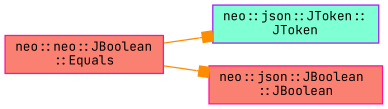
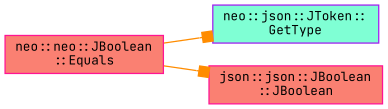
(296, 24) -> (296, 24)
(296, 85) -> (296, 85)
